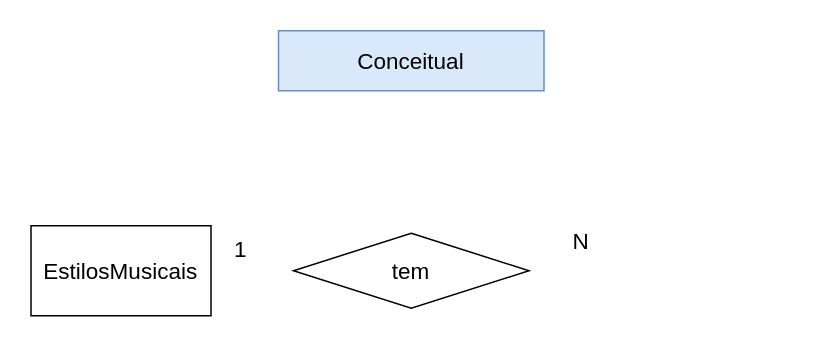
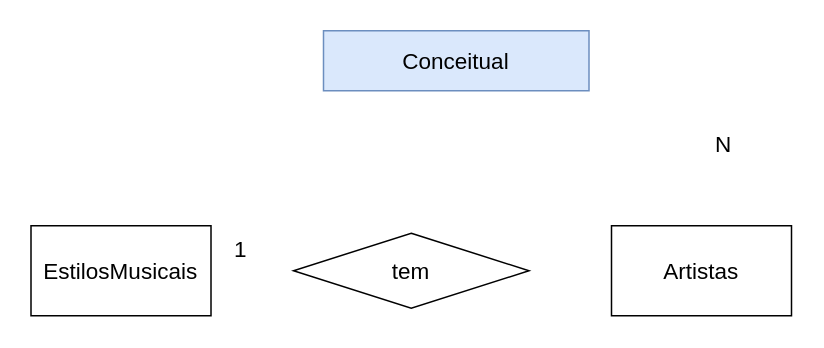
(411, 61) -> (456, 61)
(581, 241) -> (724, 143)
none -> (701, 271)
